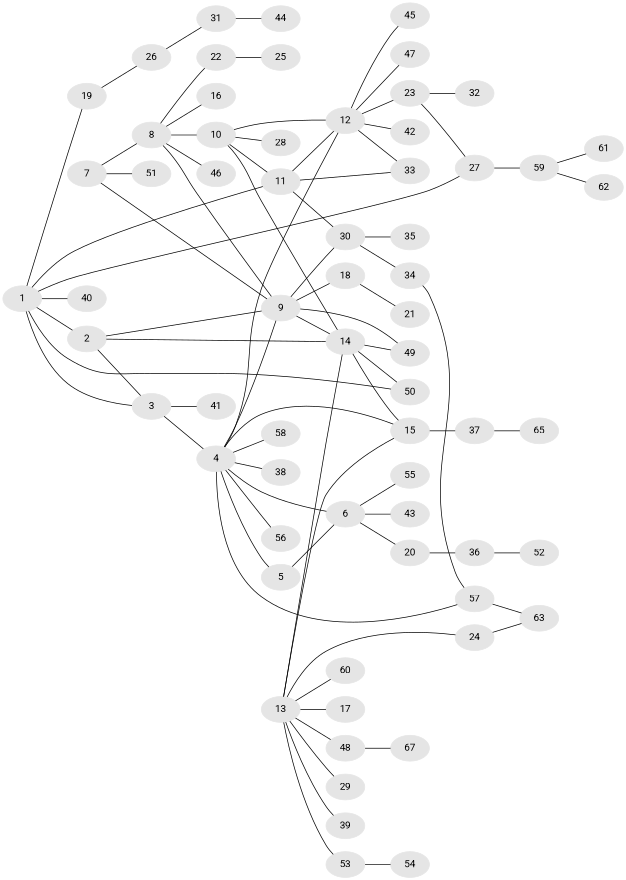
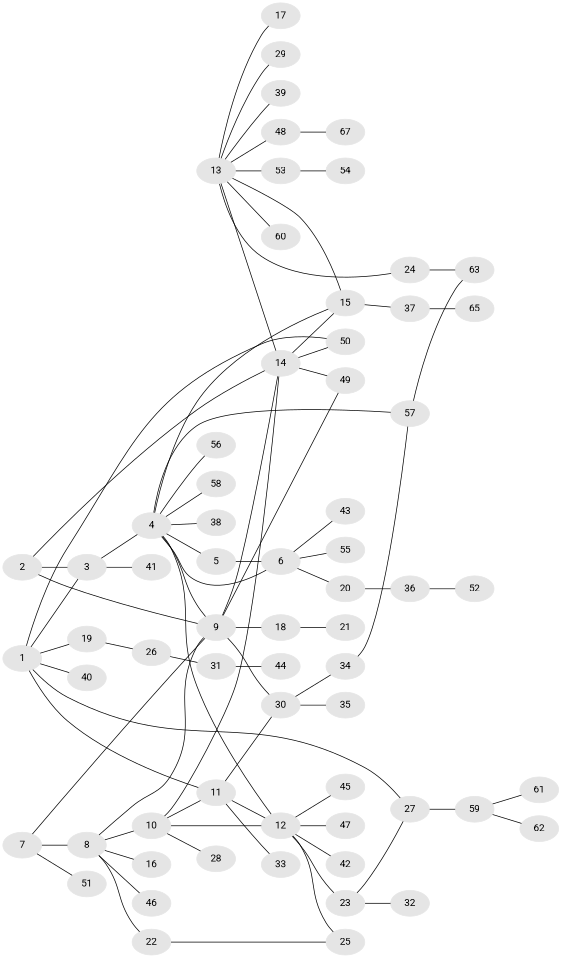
(378, 146) -> (313, 884)
(55, 319) -> none
